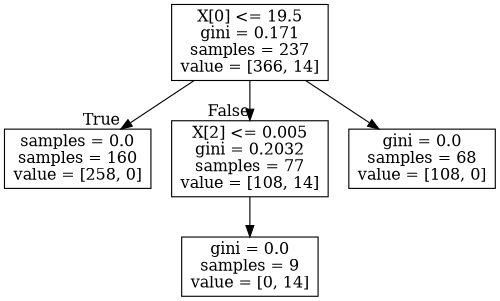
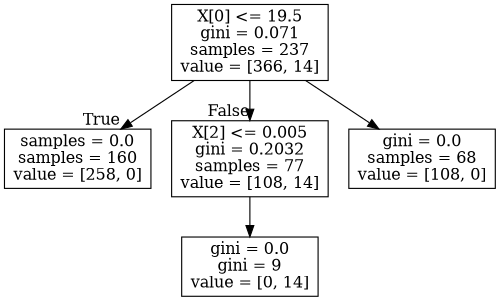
(250, 42) -> (250, 42)
(250, 267) -> (250, 267)
